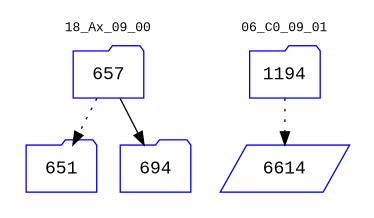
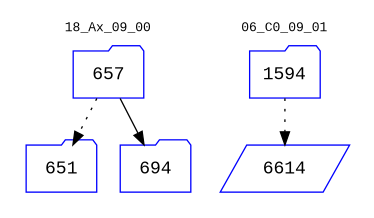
(285, 74) -> (285, 74)
